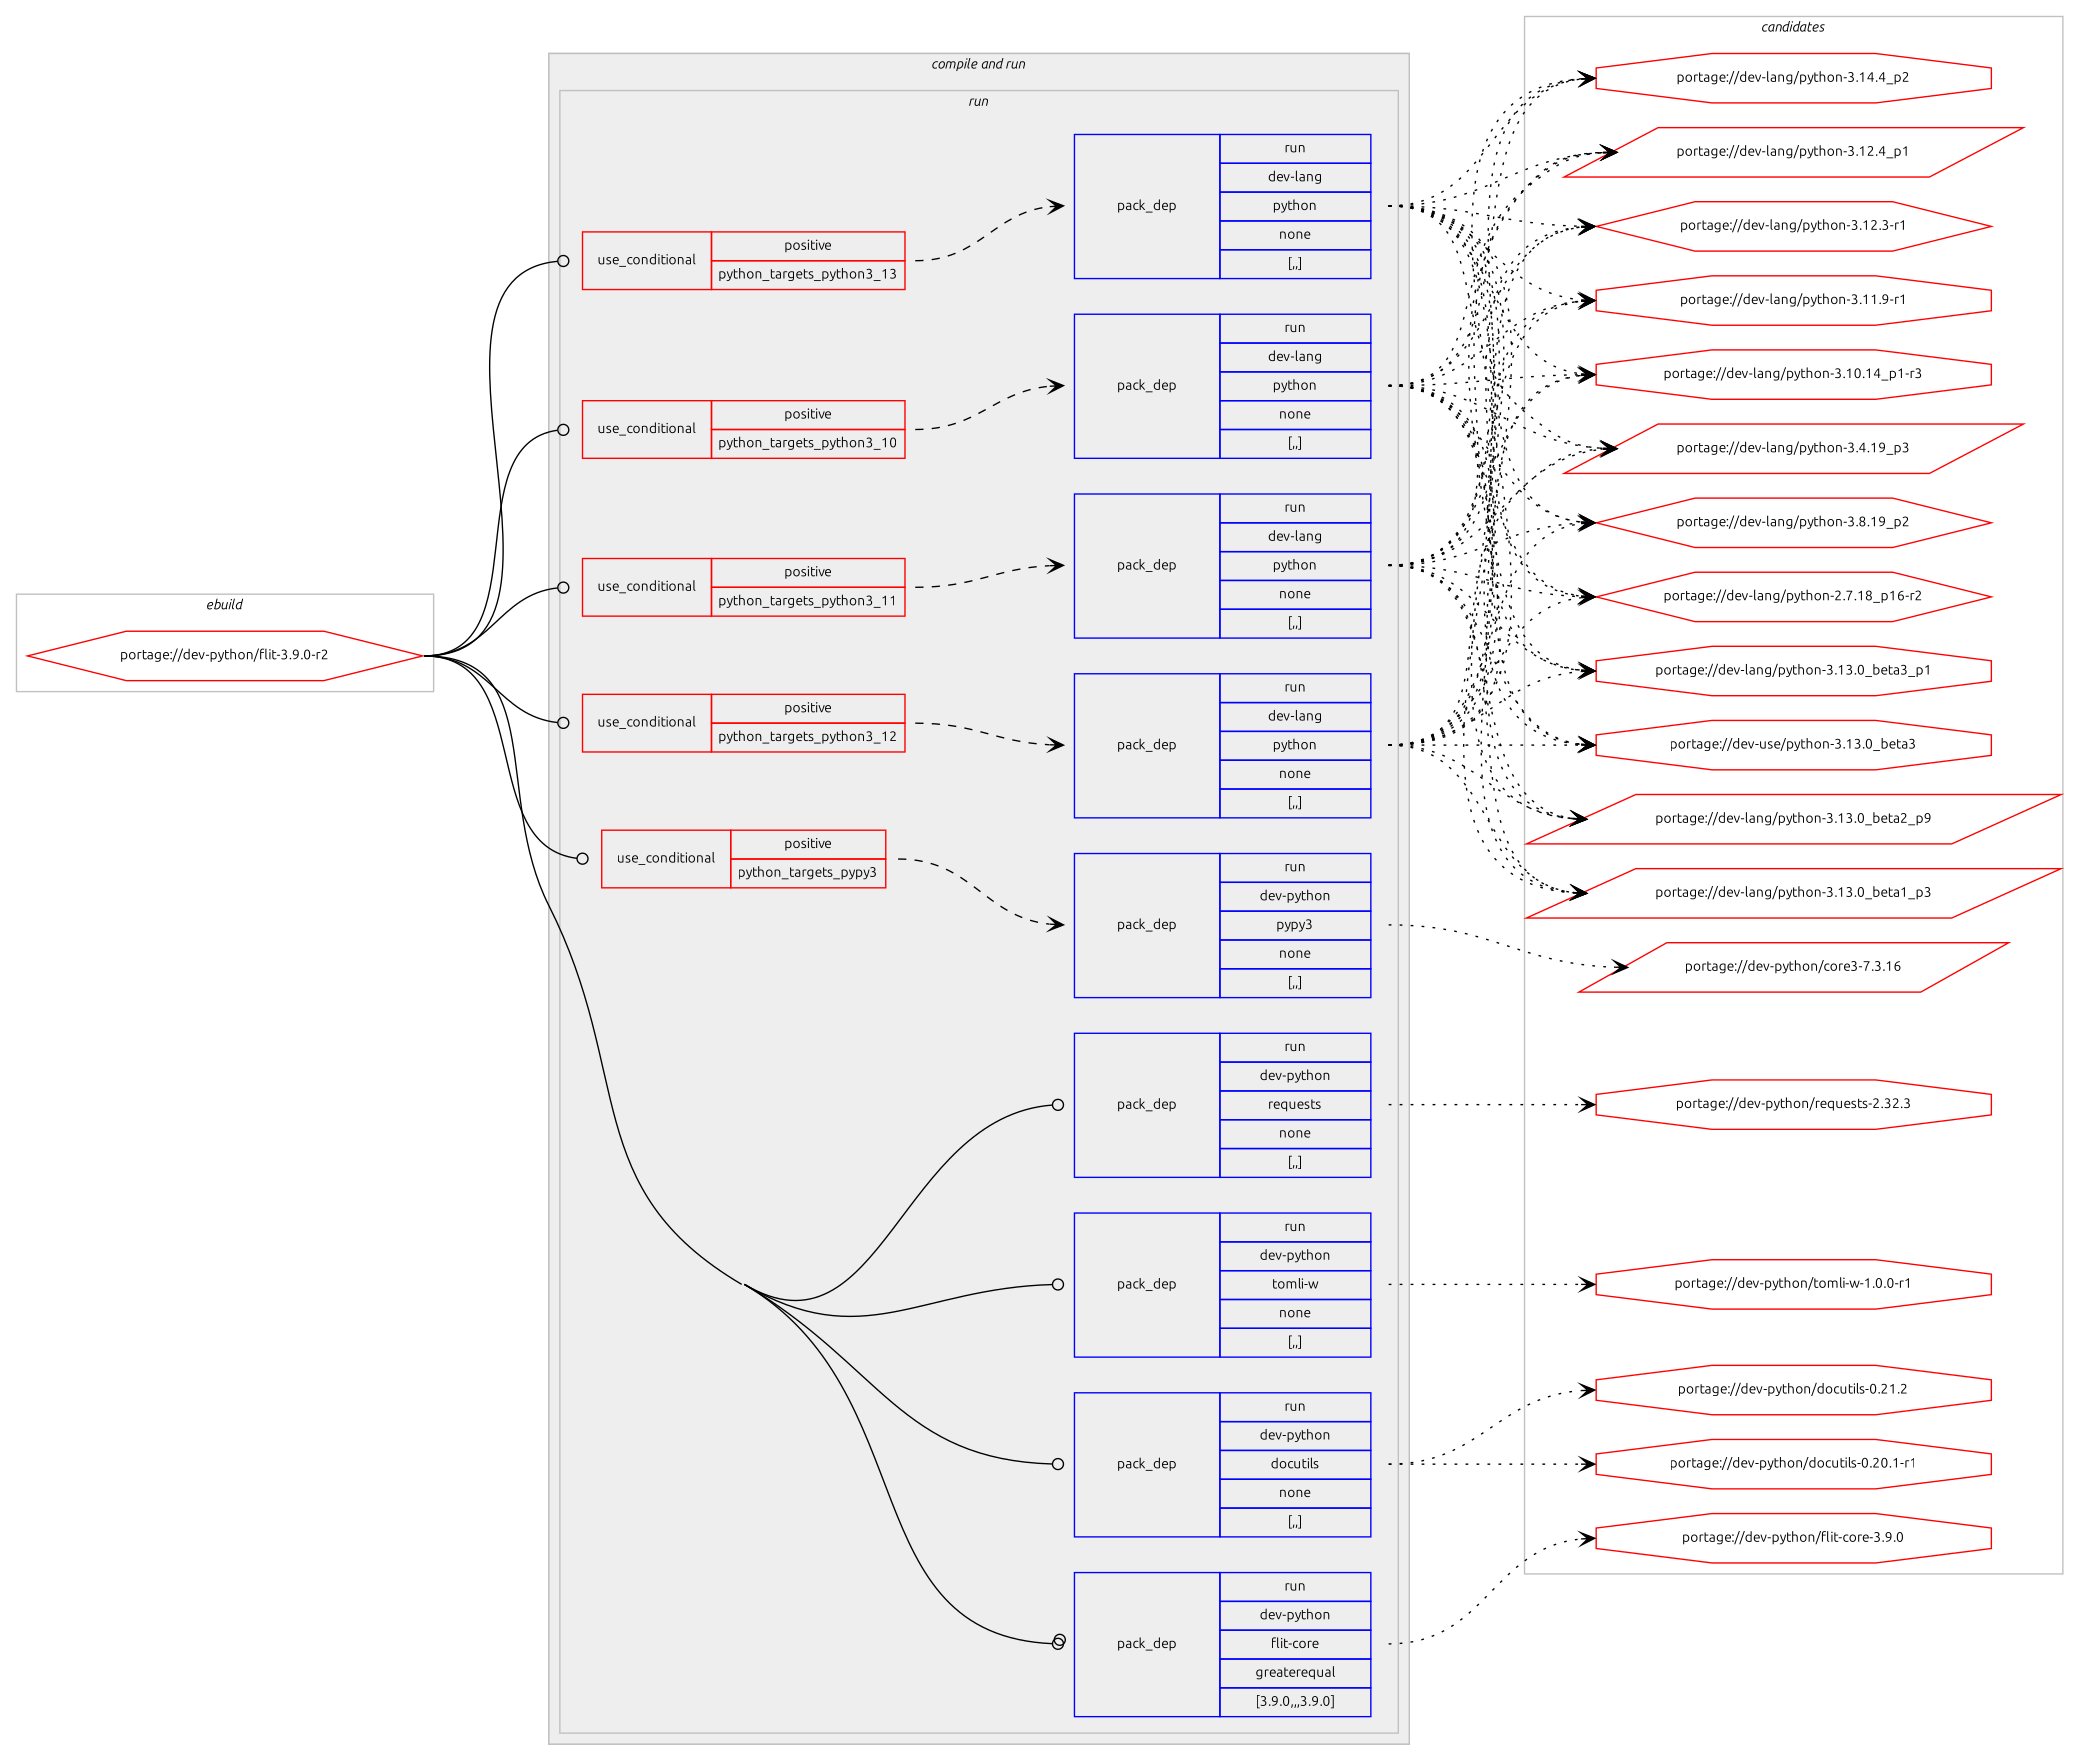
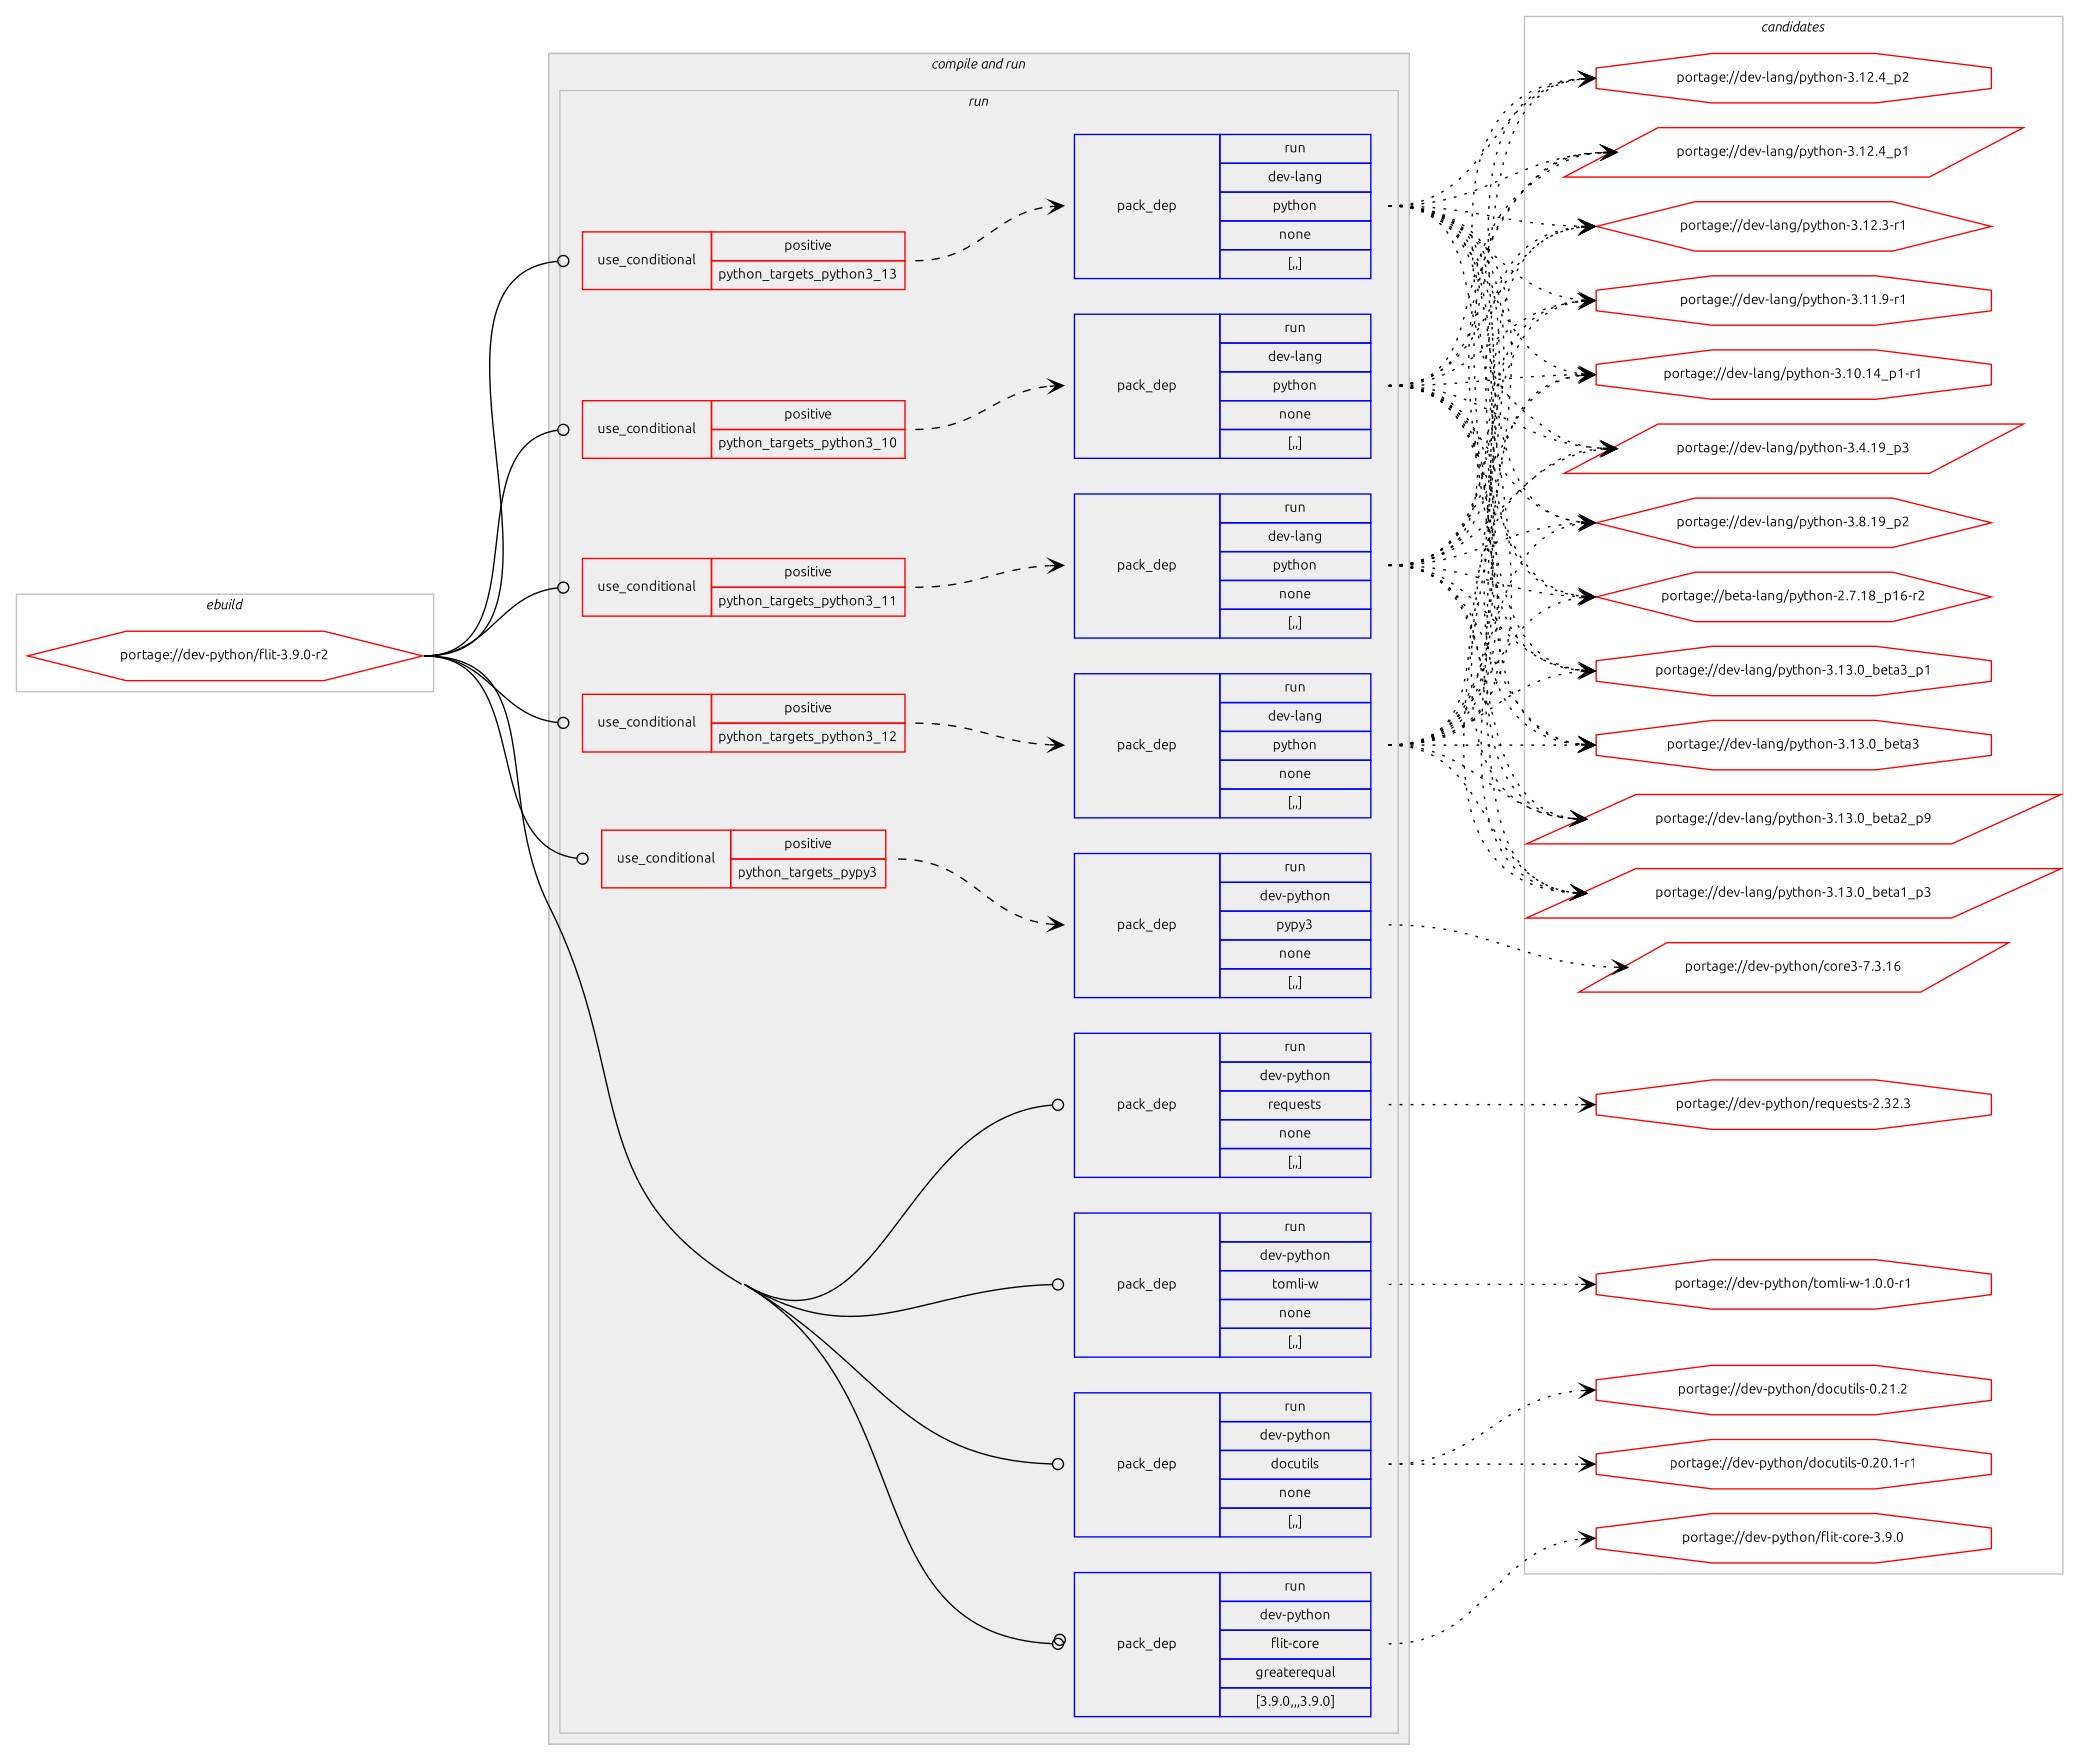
(1794, 78) -> (1794, 78)
(1794, 375) -> (1794, 375)
(1794, 597) -> (1794, 597)
(1794, 745) -> (1794, 745)
